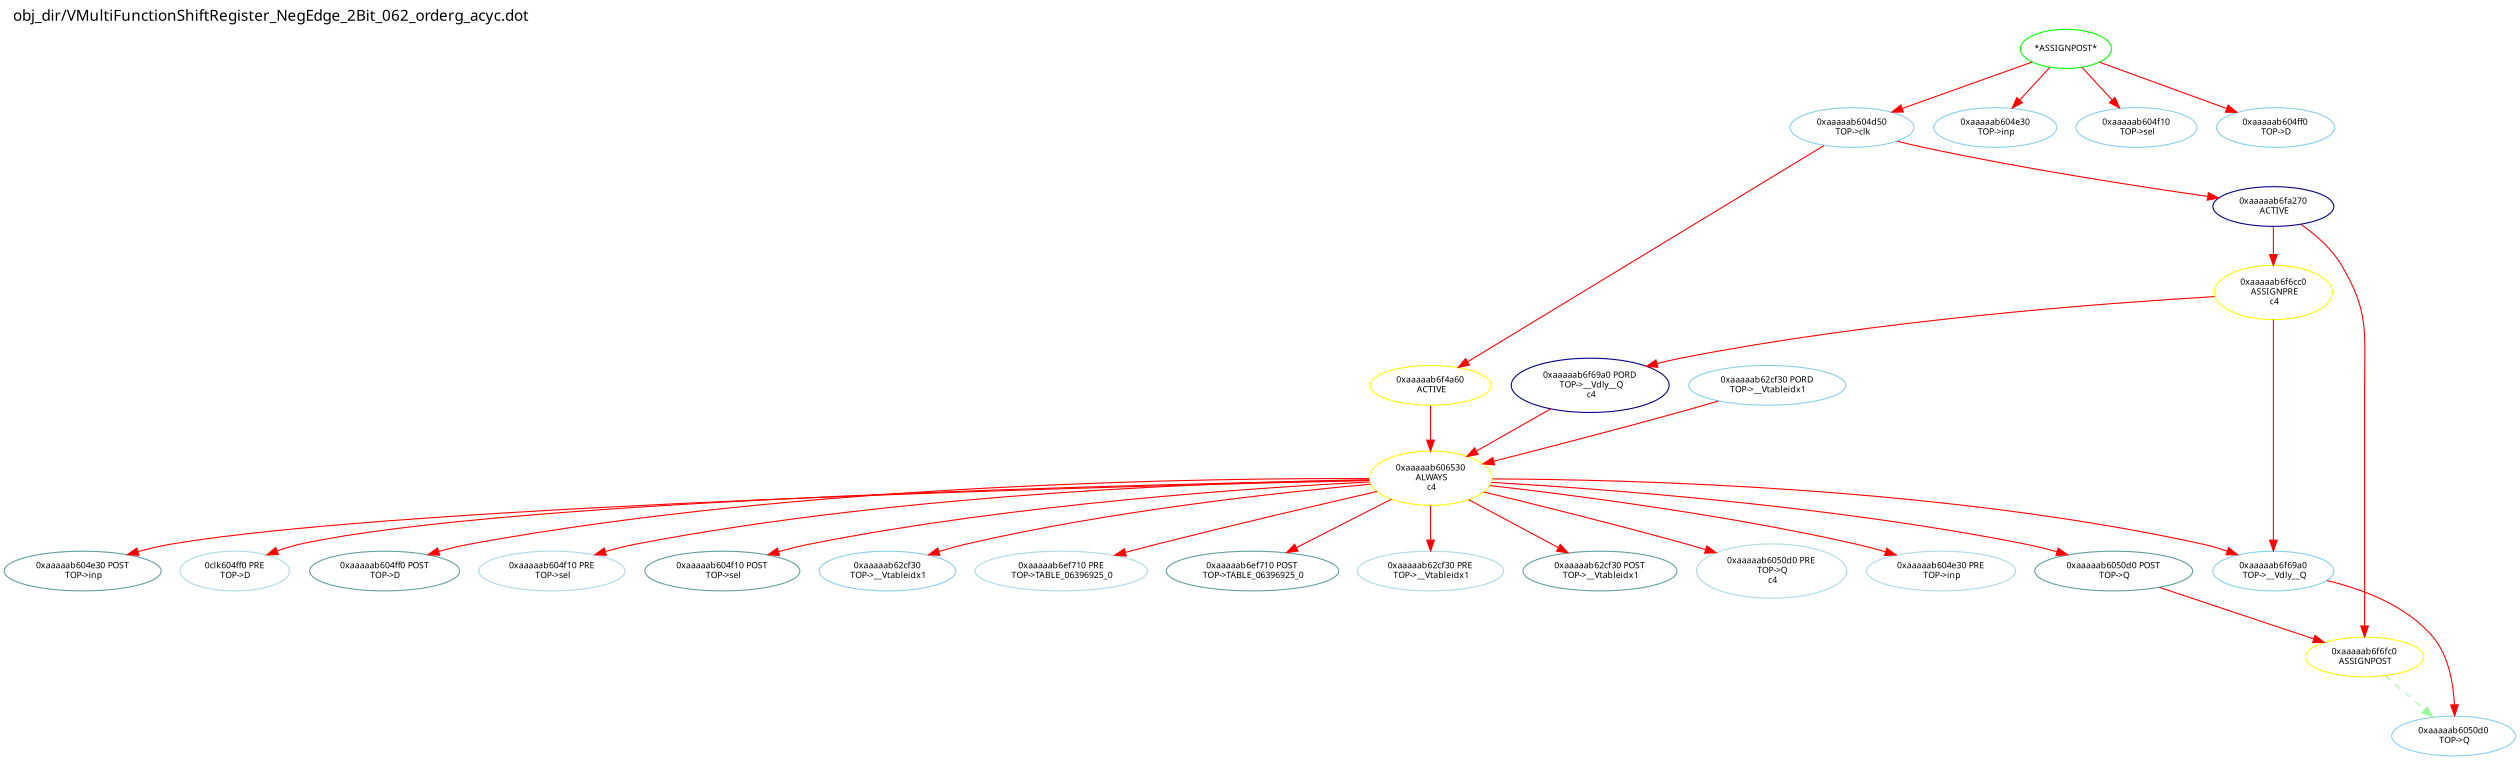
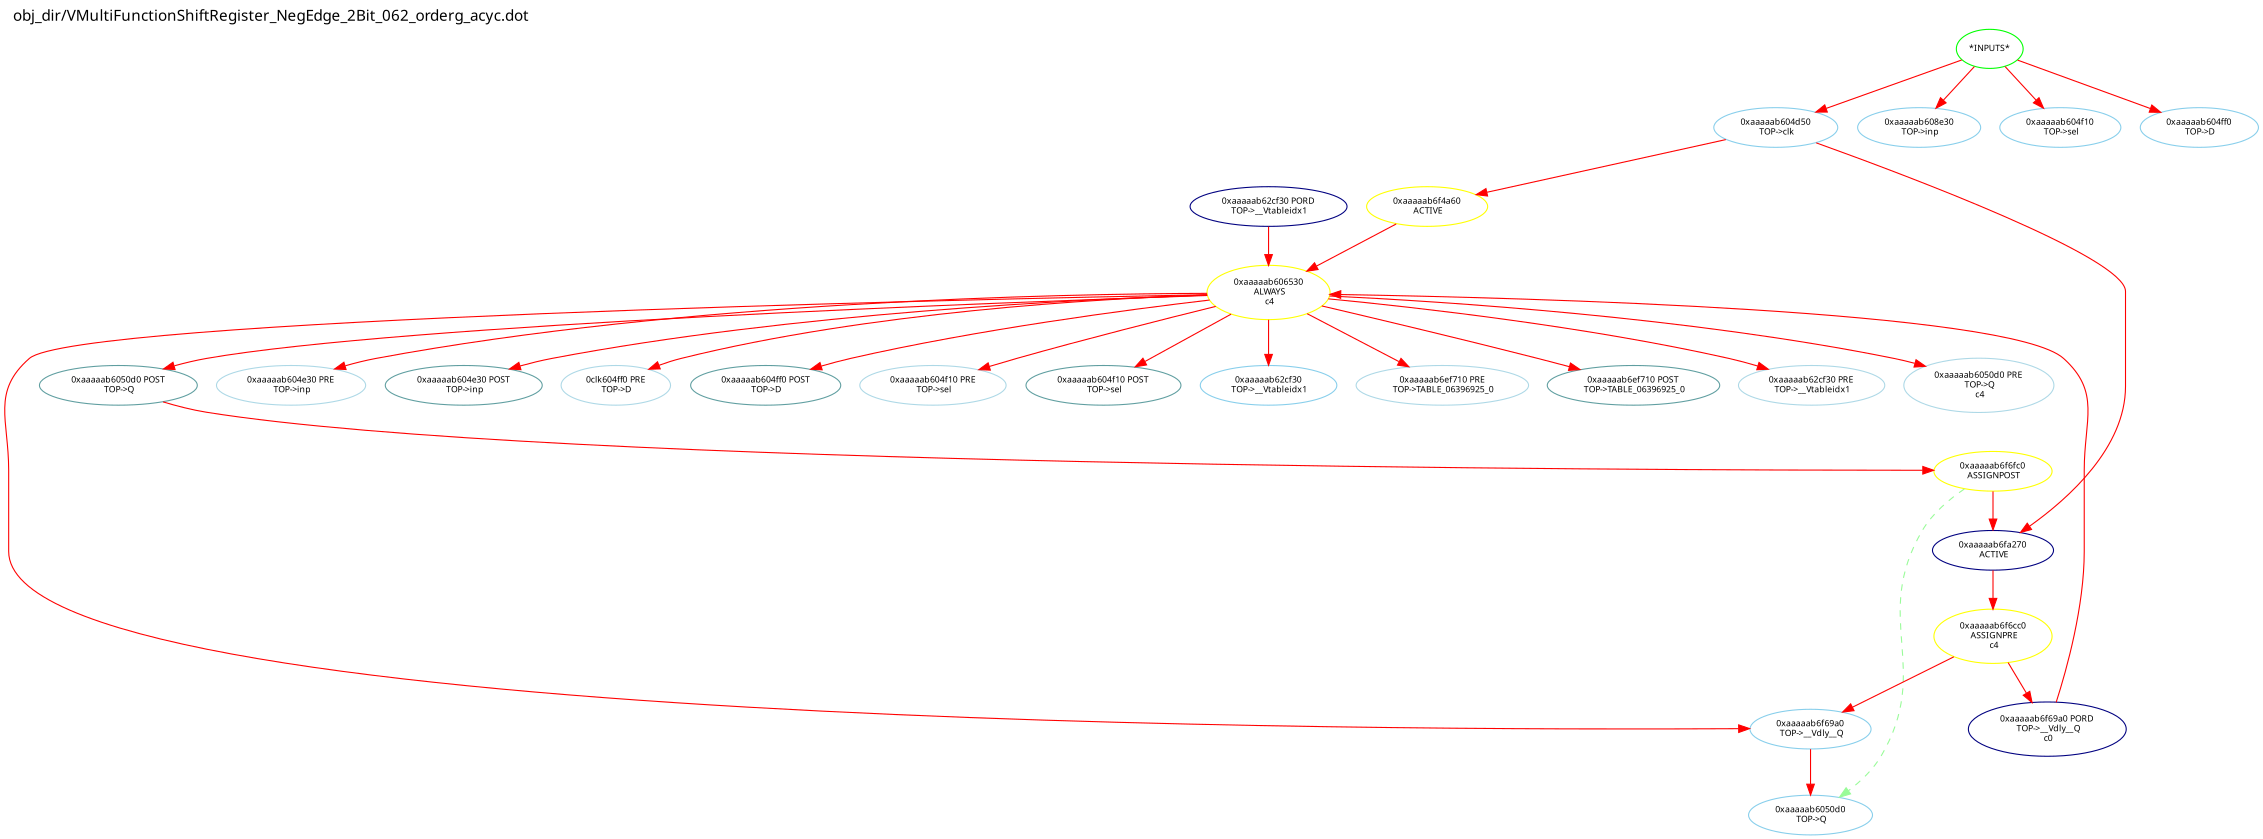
(2066, 49) -> (1990, 49)
(1995, 127) -> (1919, 127)
(1590, 385) -> (2047, 729)
(1767, 385) -> (1269, 207)
(2365, 414) -> (1993, 505)
(1600, 571) -> none
